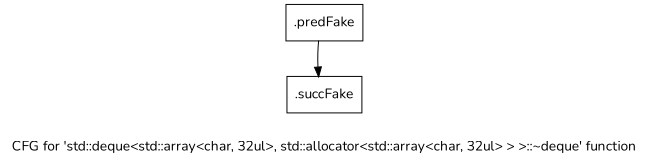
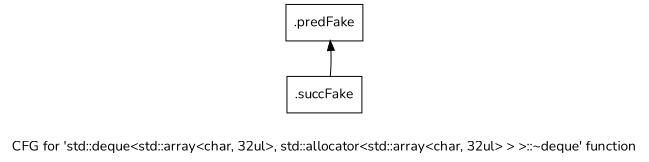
(318, 54) -> (331, 64)
